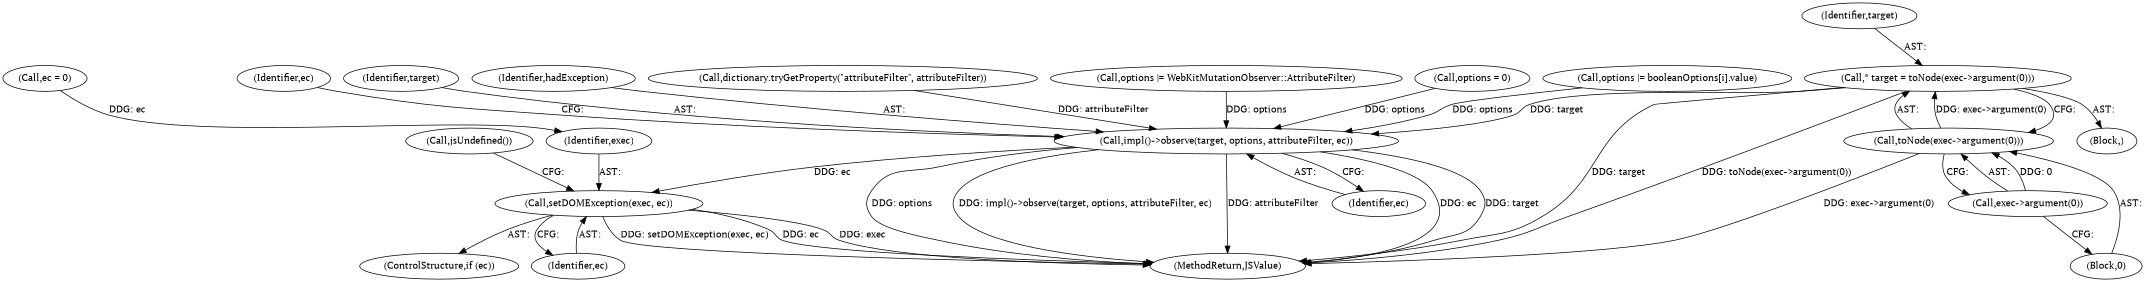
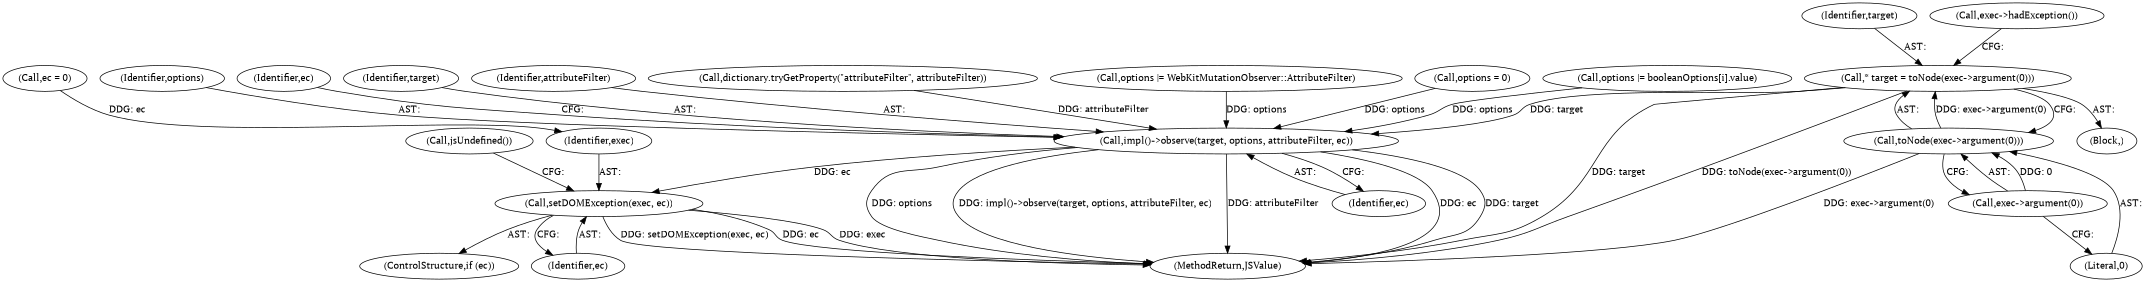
none -> (2017, 16)
none -> (162, 78)
(554, 78) -> (554, 78)
(2106, 266) -> (2106, 266)
